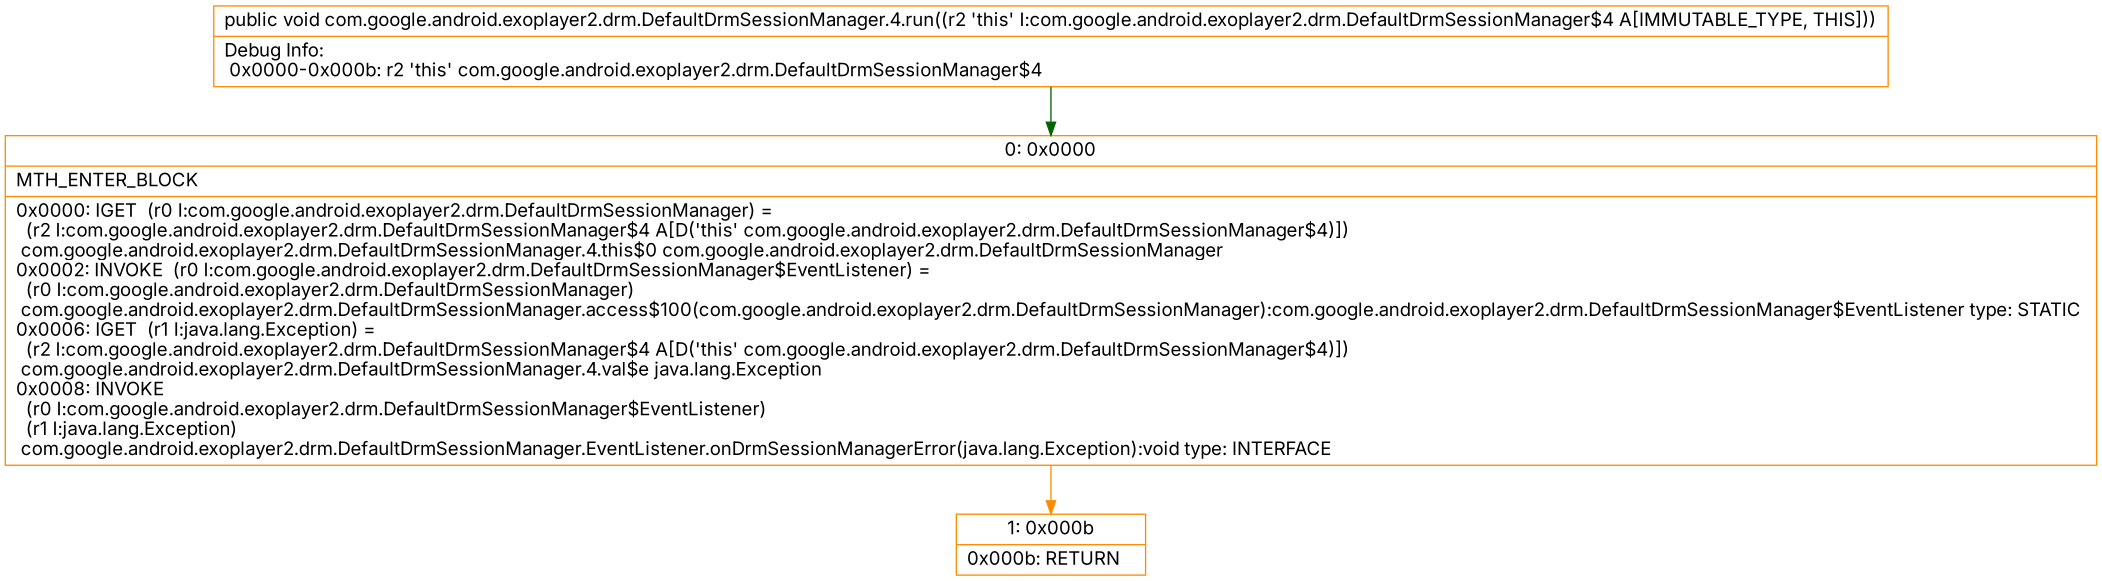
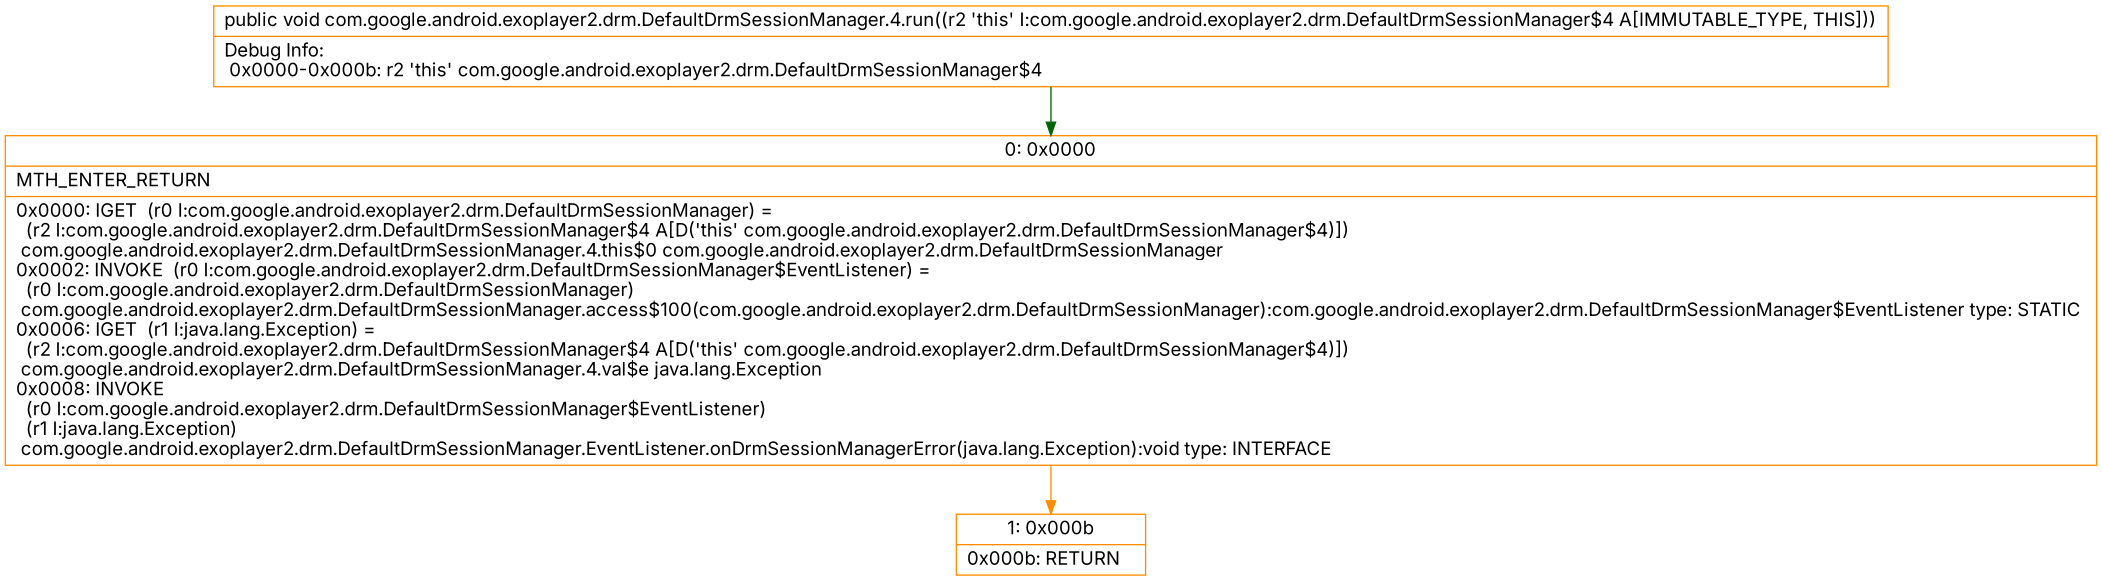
(108, 181) -> (114, 181)
